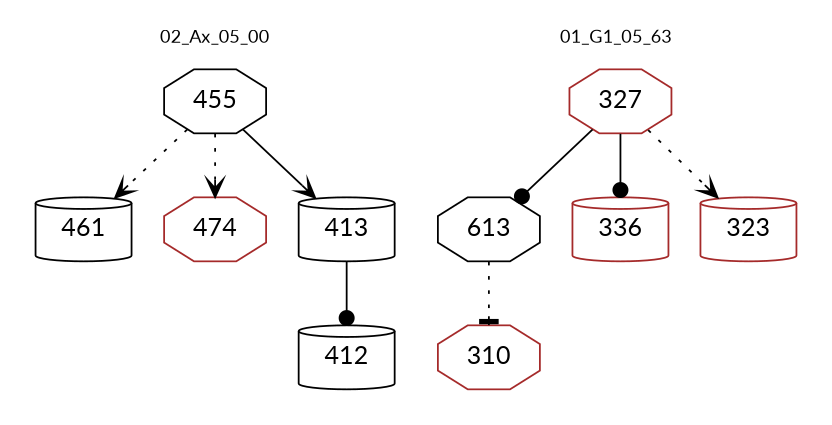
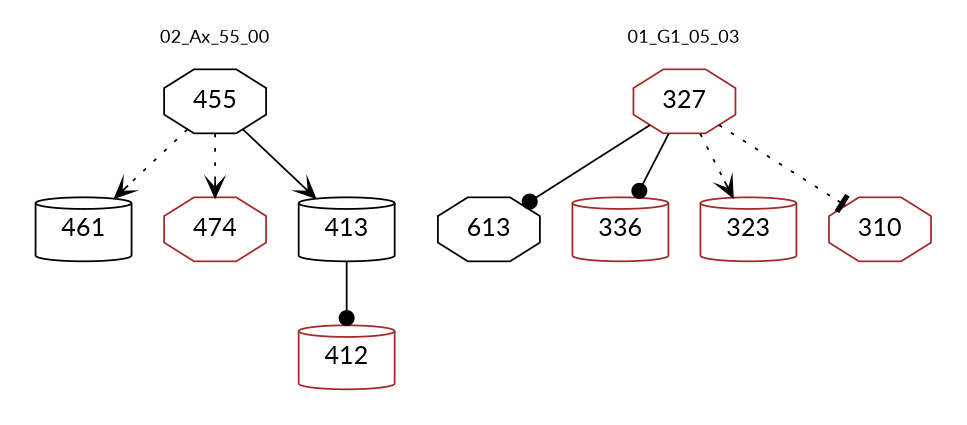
(215, 38) -> (215, 38)
(617, 38) -> (684, 38)
(489, 289) -> (778, 163)
(347, 357) -> (347, 357)
